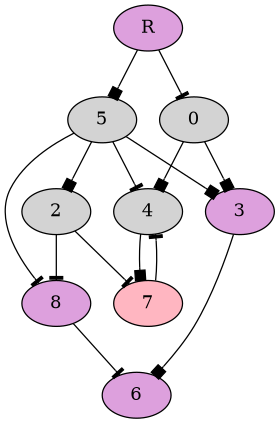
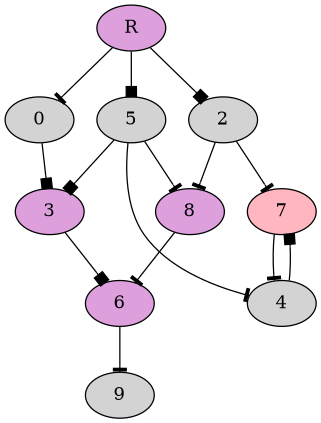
(175, 158) -> none
(82, 160) -> (173, 69)
none -> (120, 395)
